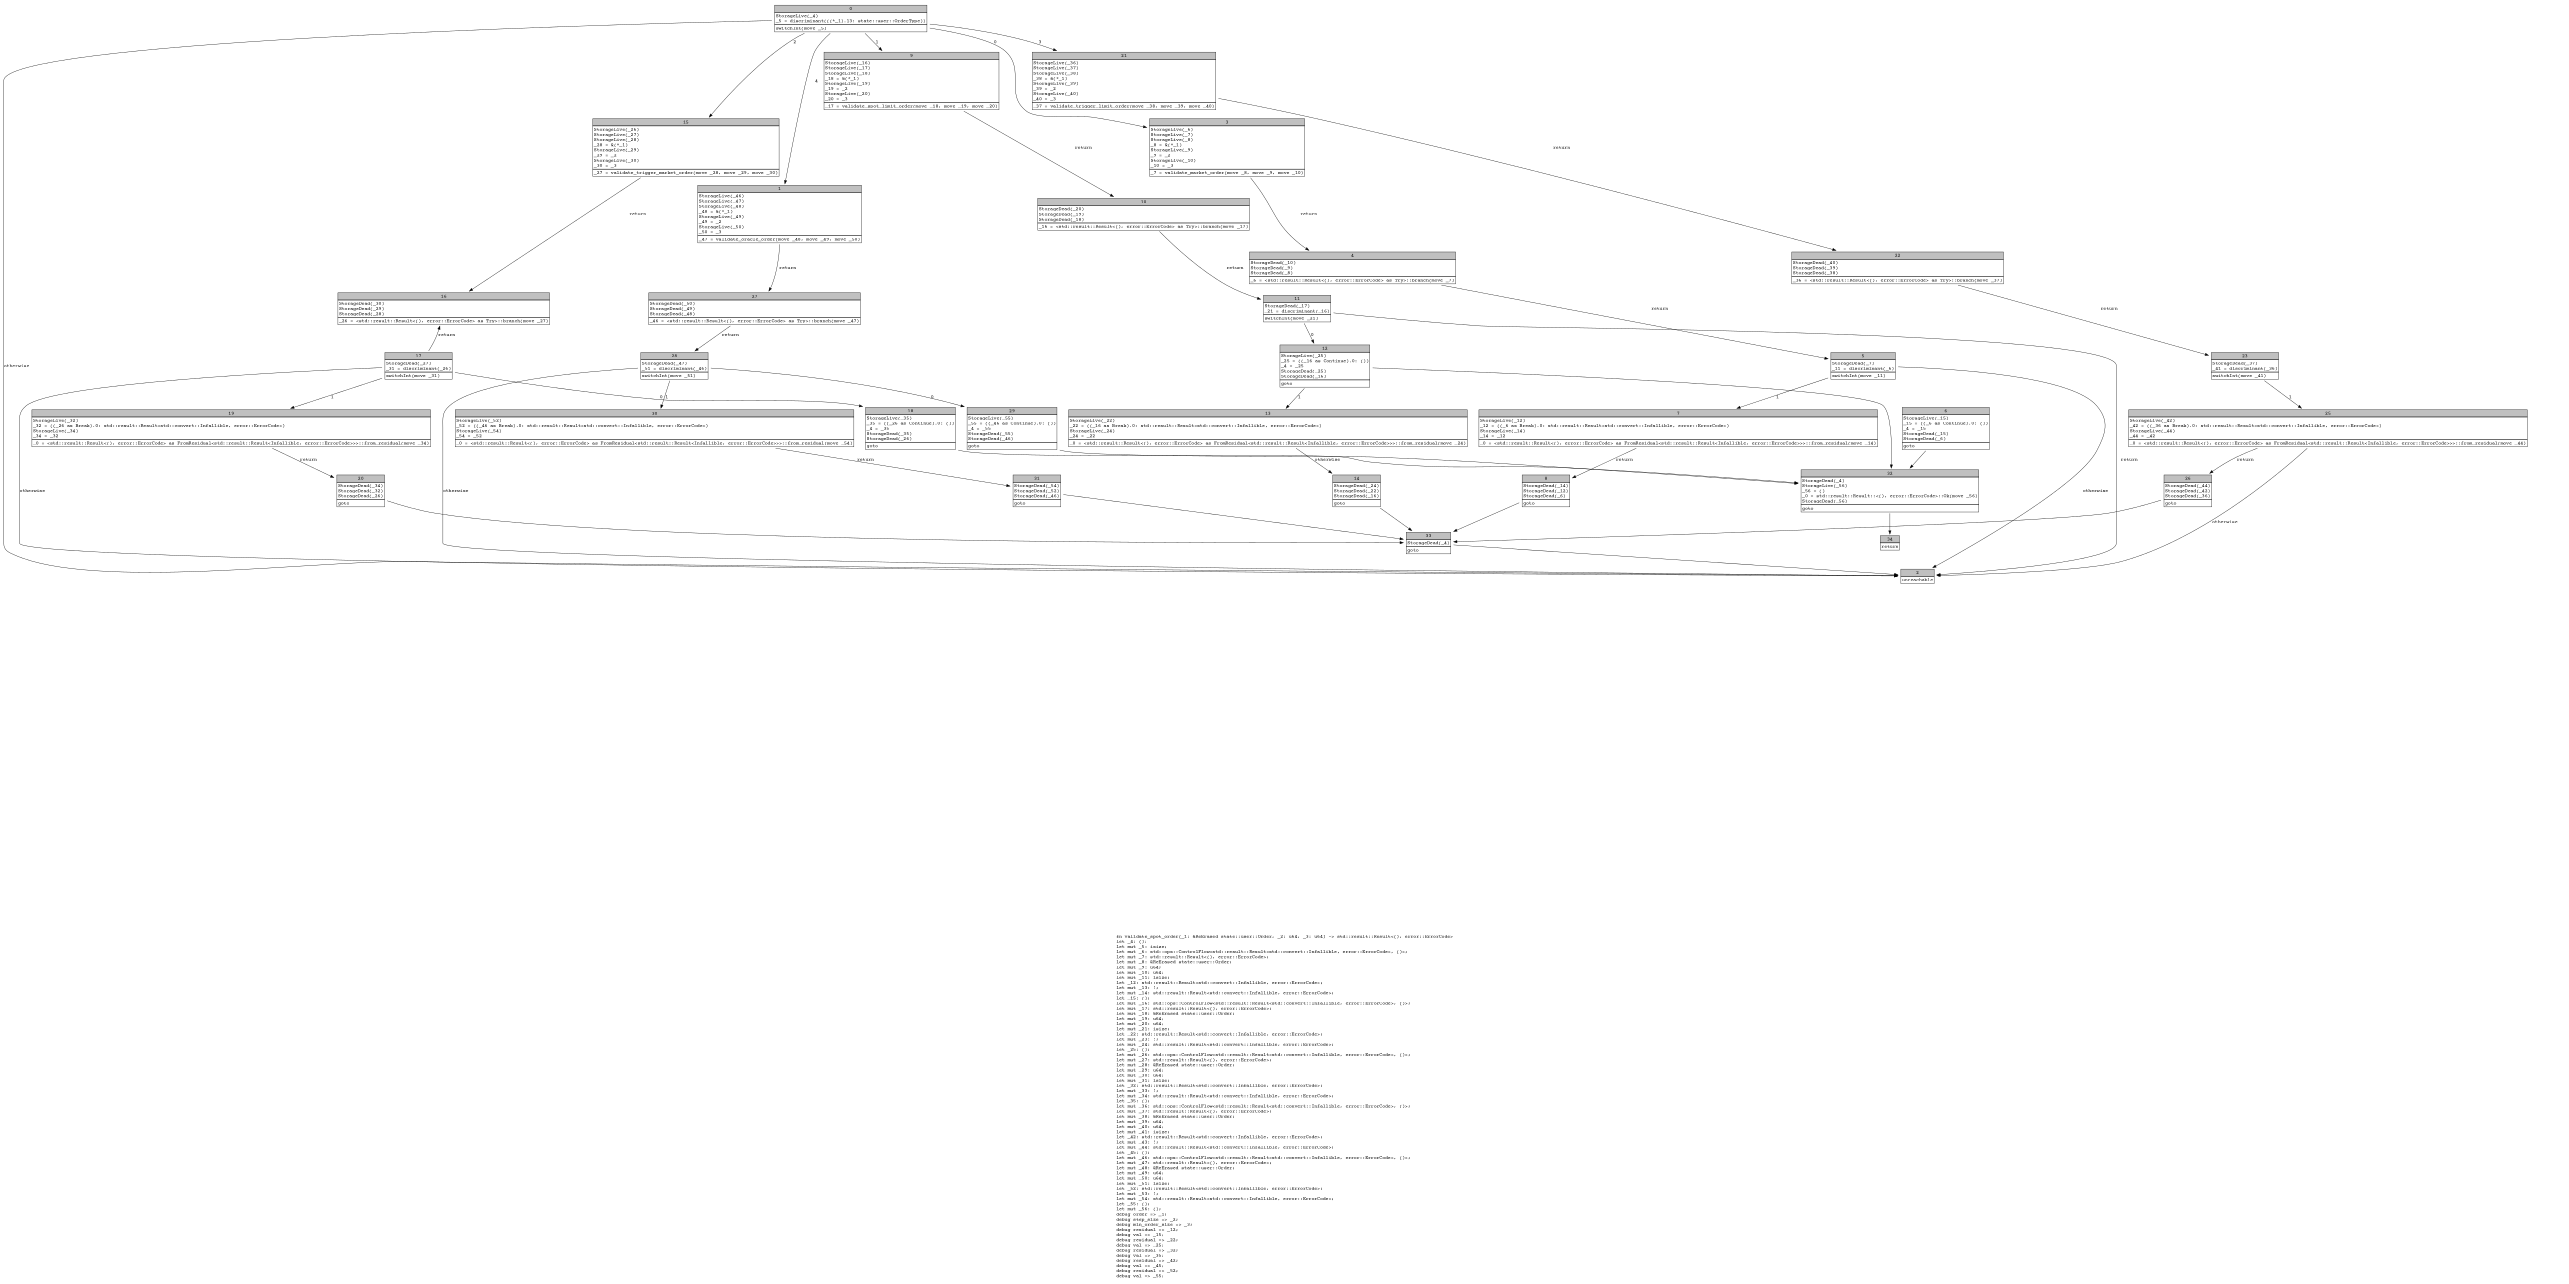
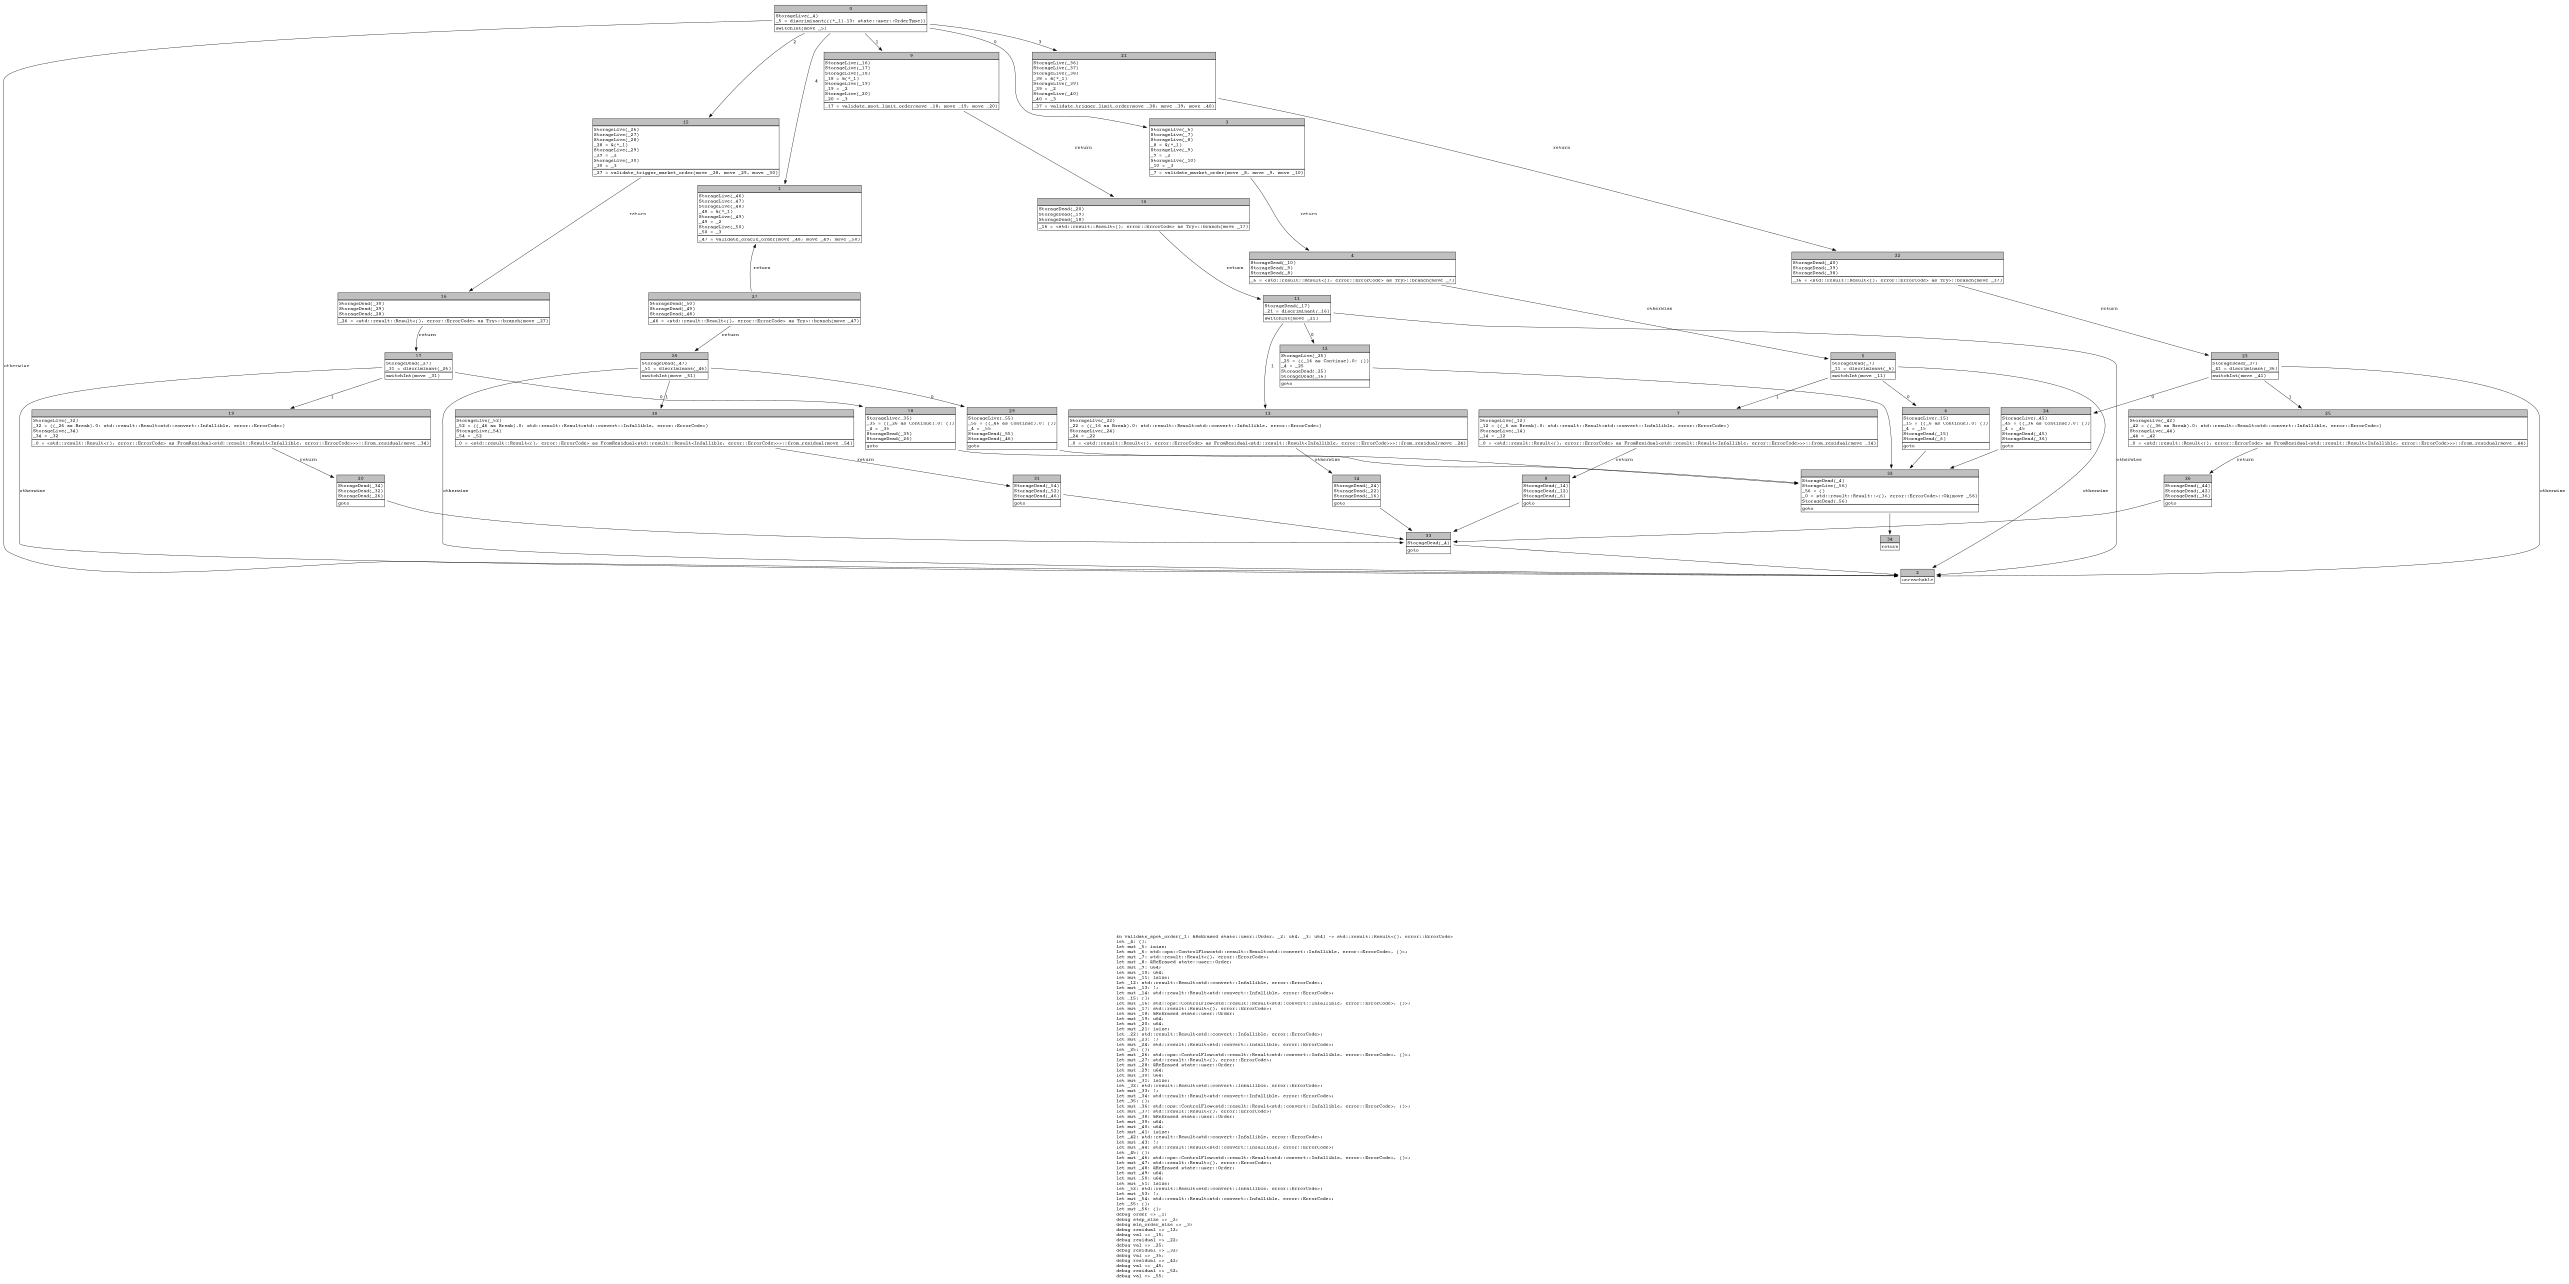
(777, 267) -> (750, 269)
(1660, 309) -> (1660, 309)
(435, 340) -> (417, 336)
none -> (1898, 392)
(1296, 397) -> (1266, 362)
none -> (2046, 428)
(2129, 460) -> (2129, 460)
(2139, 556) -> (2440, 563)
